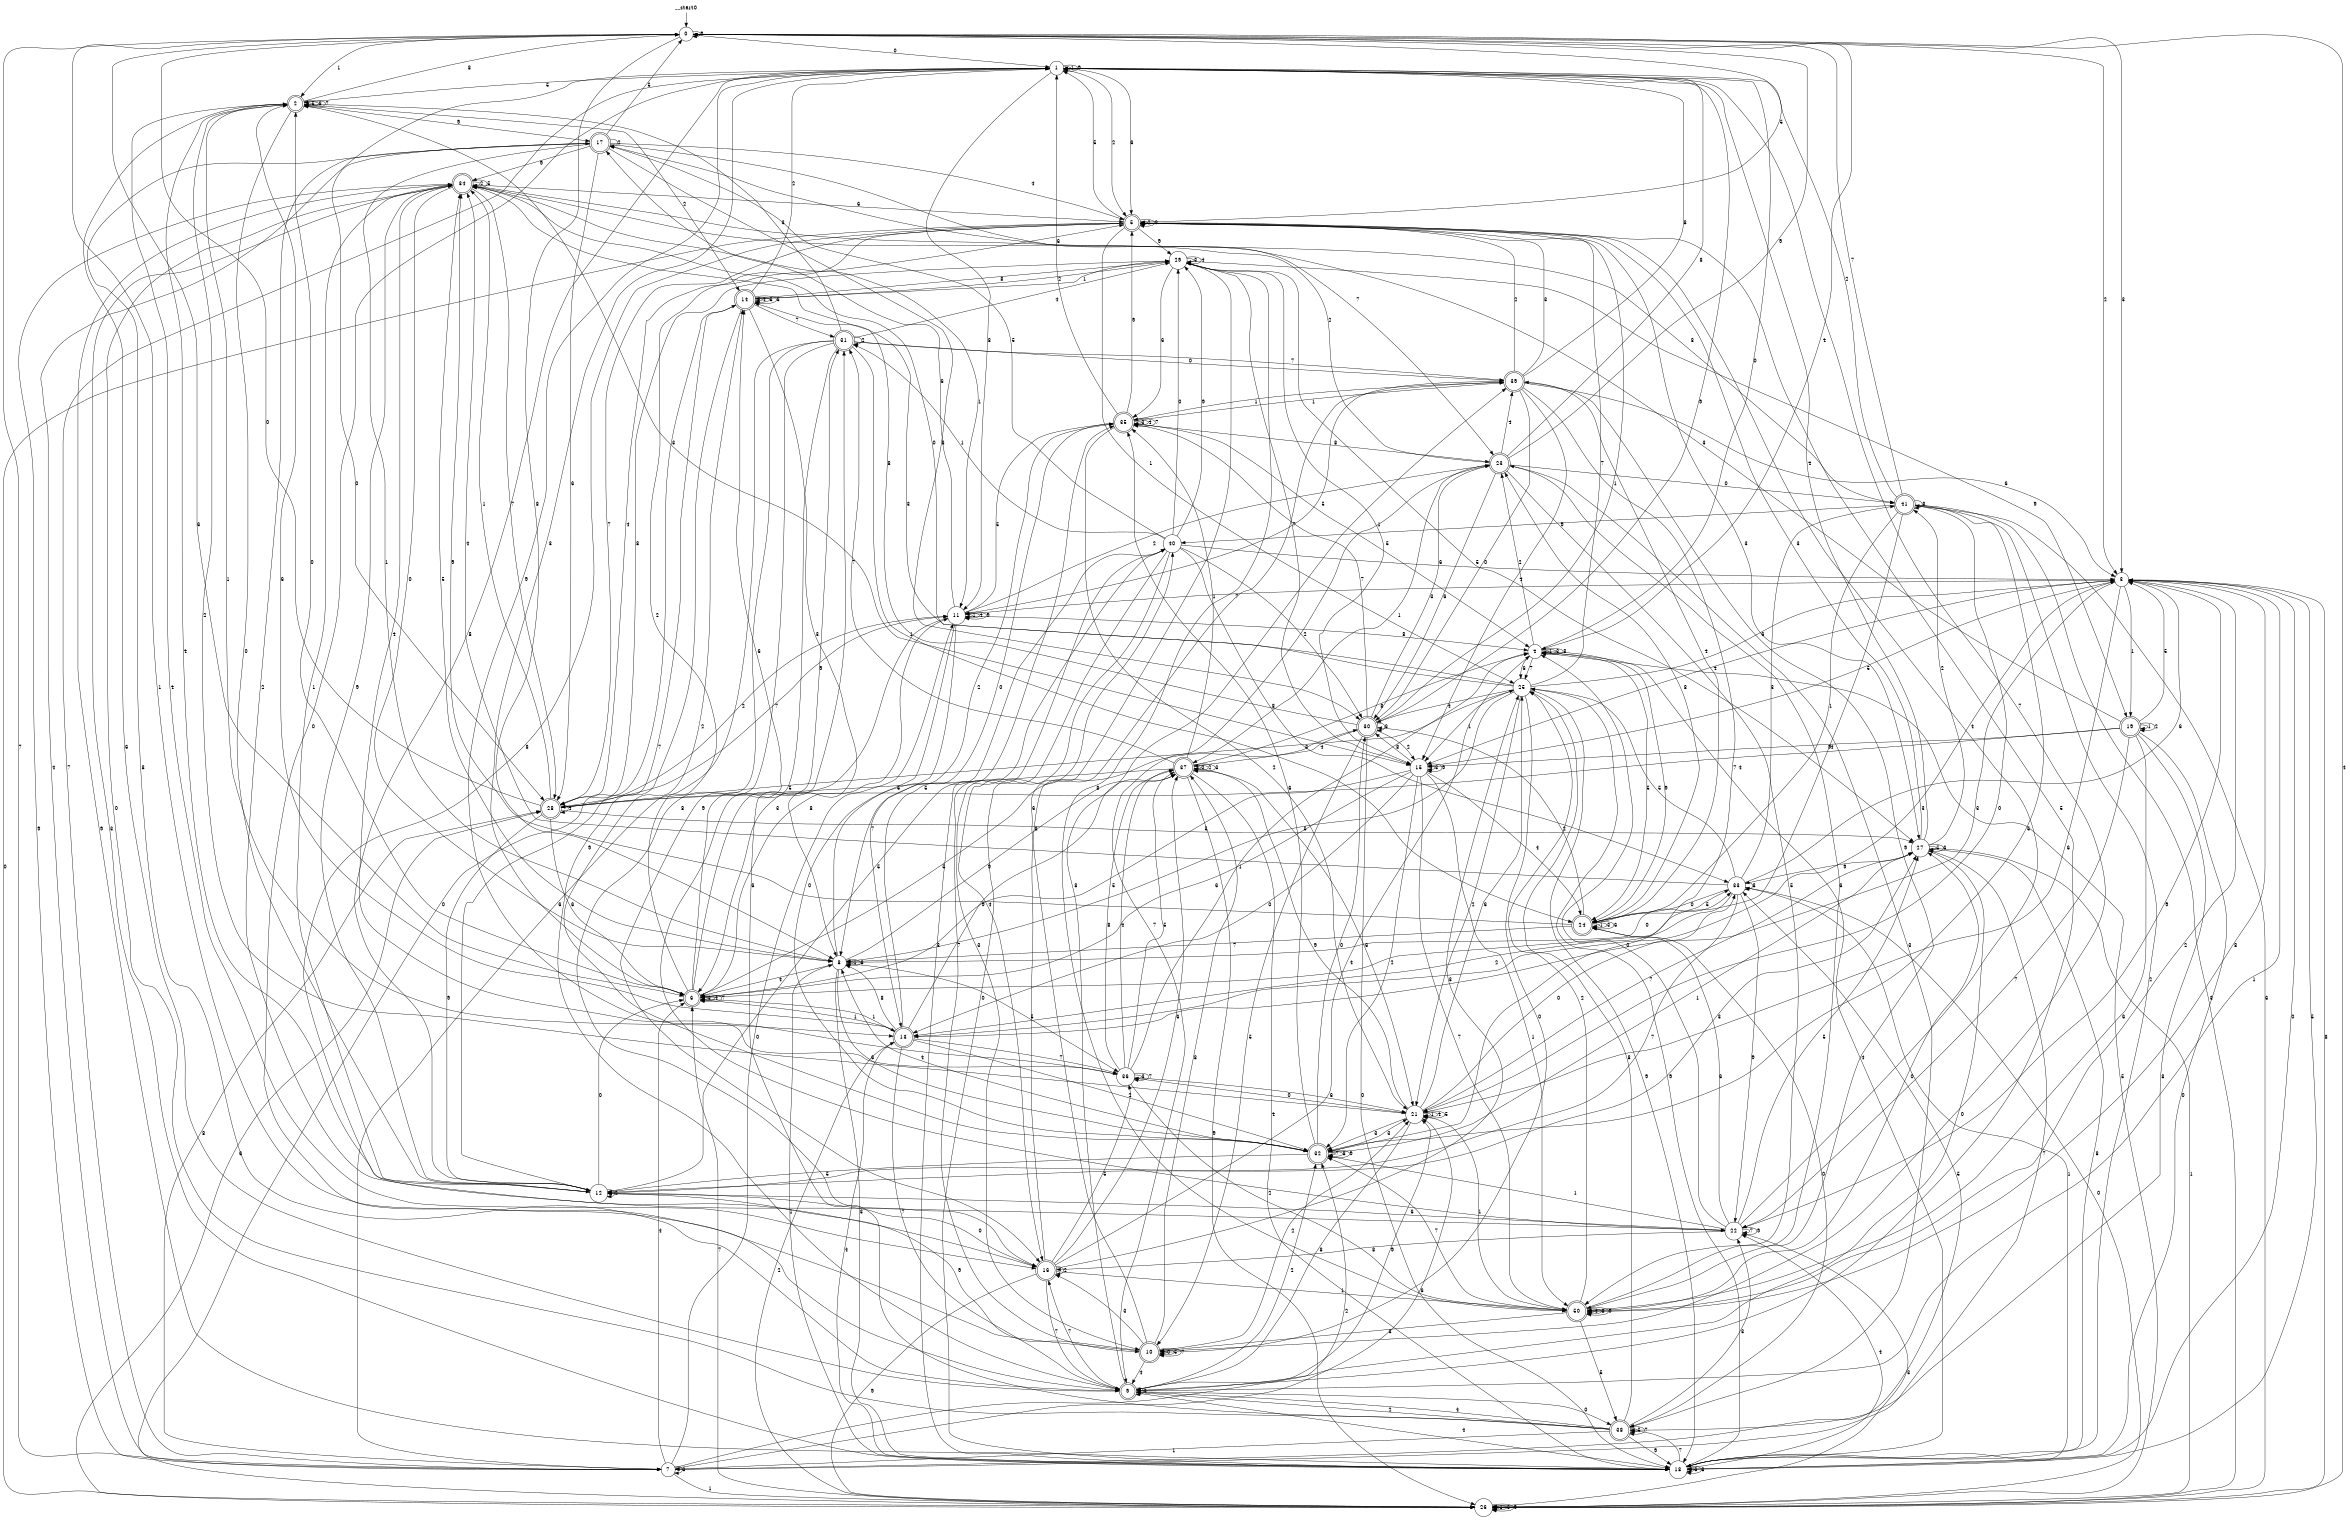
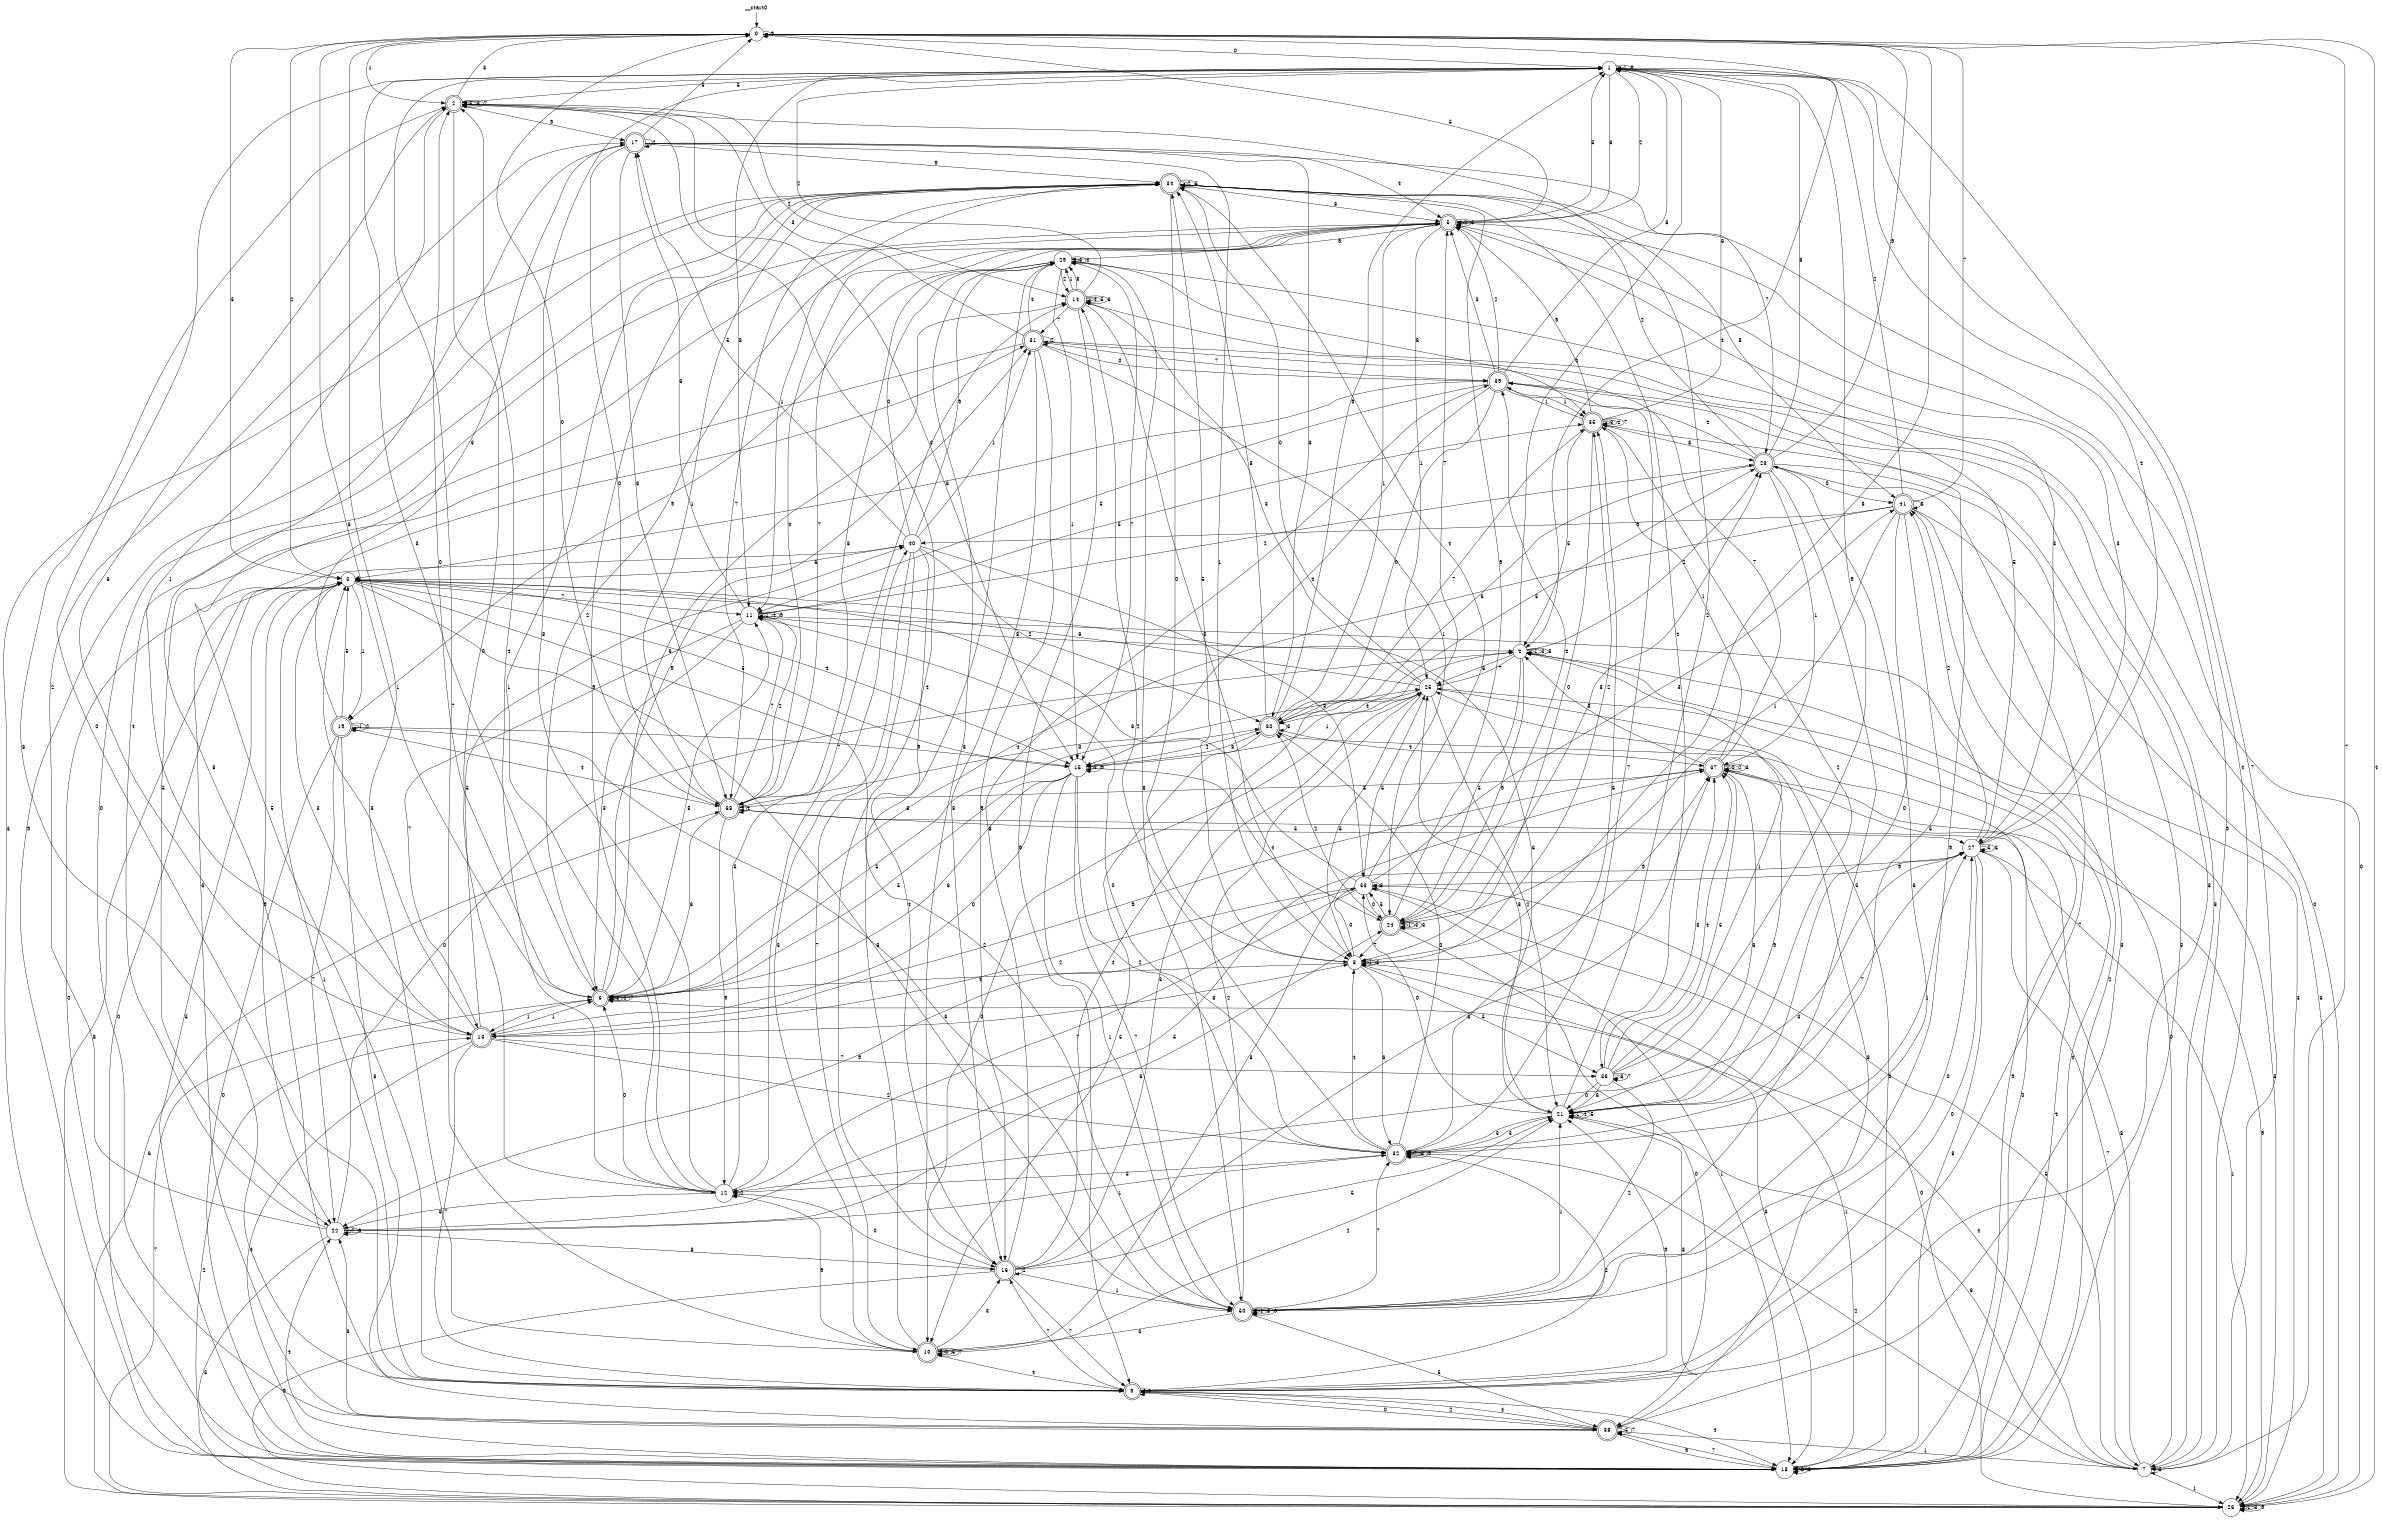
(551, 809) -> (729, 809)
(1100, 1179) -> (1282, 1197)
